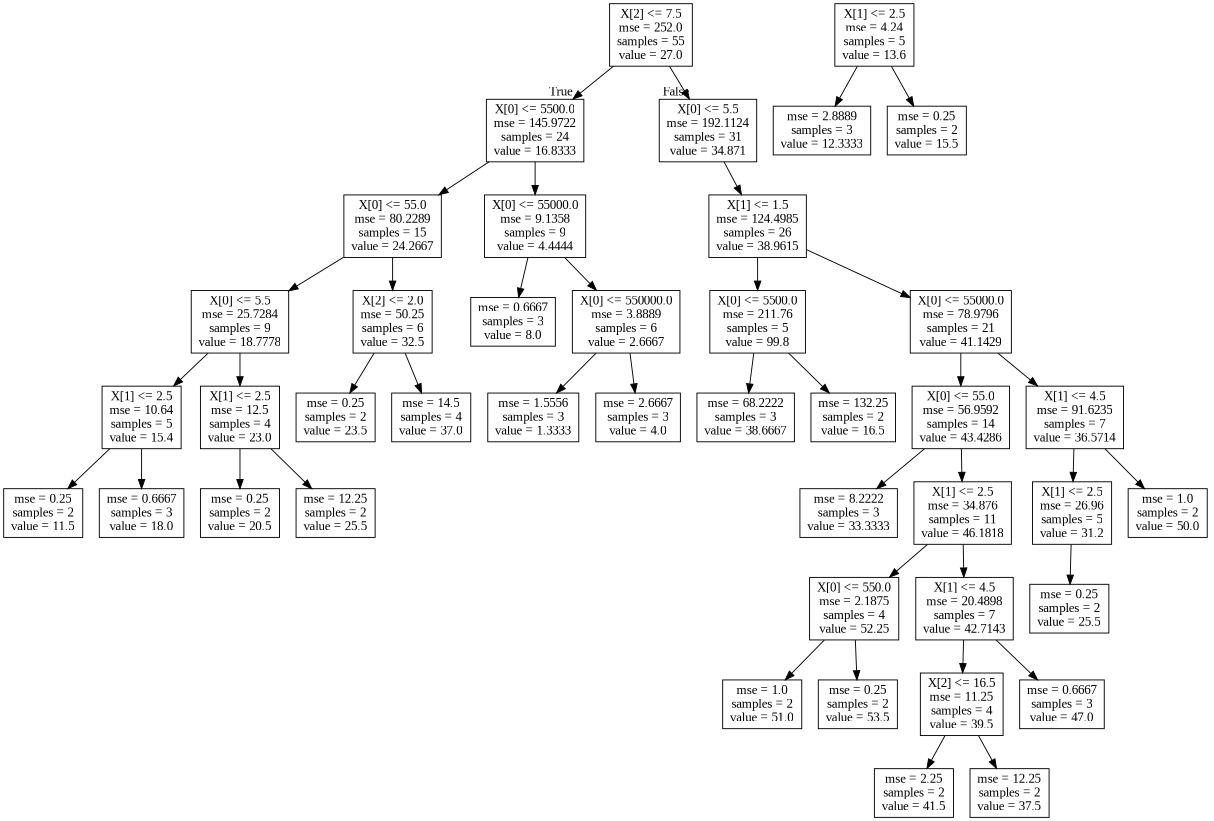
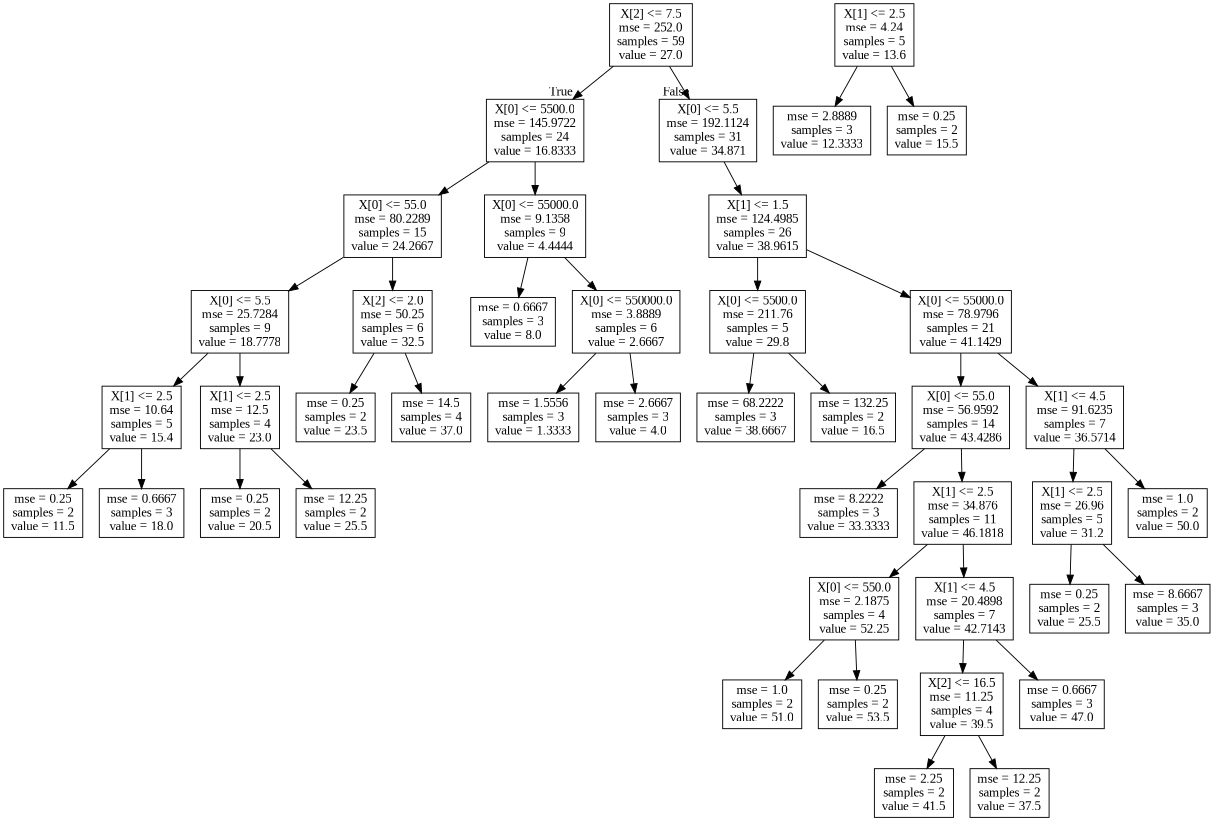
(651, 35) -> (651, 35)
(758, 322) -> (758, 322)
none -> (1168, 609)
